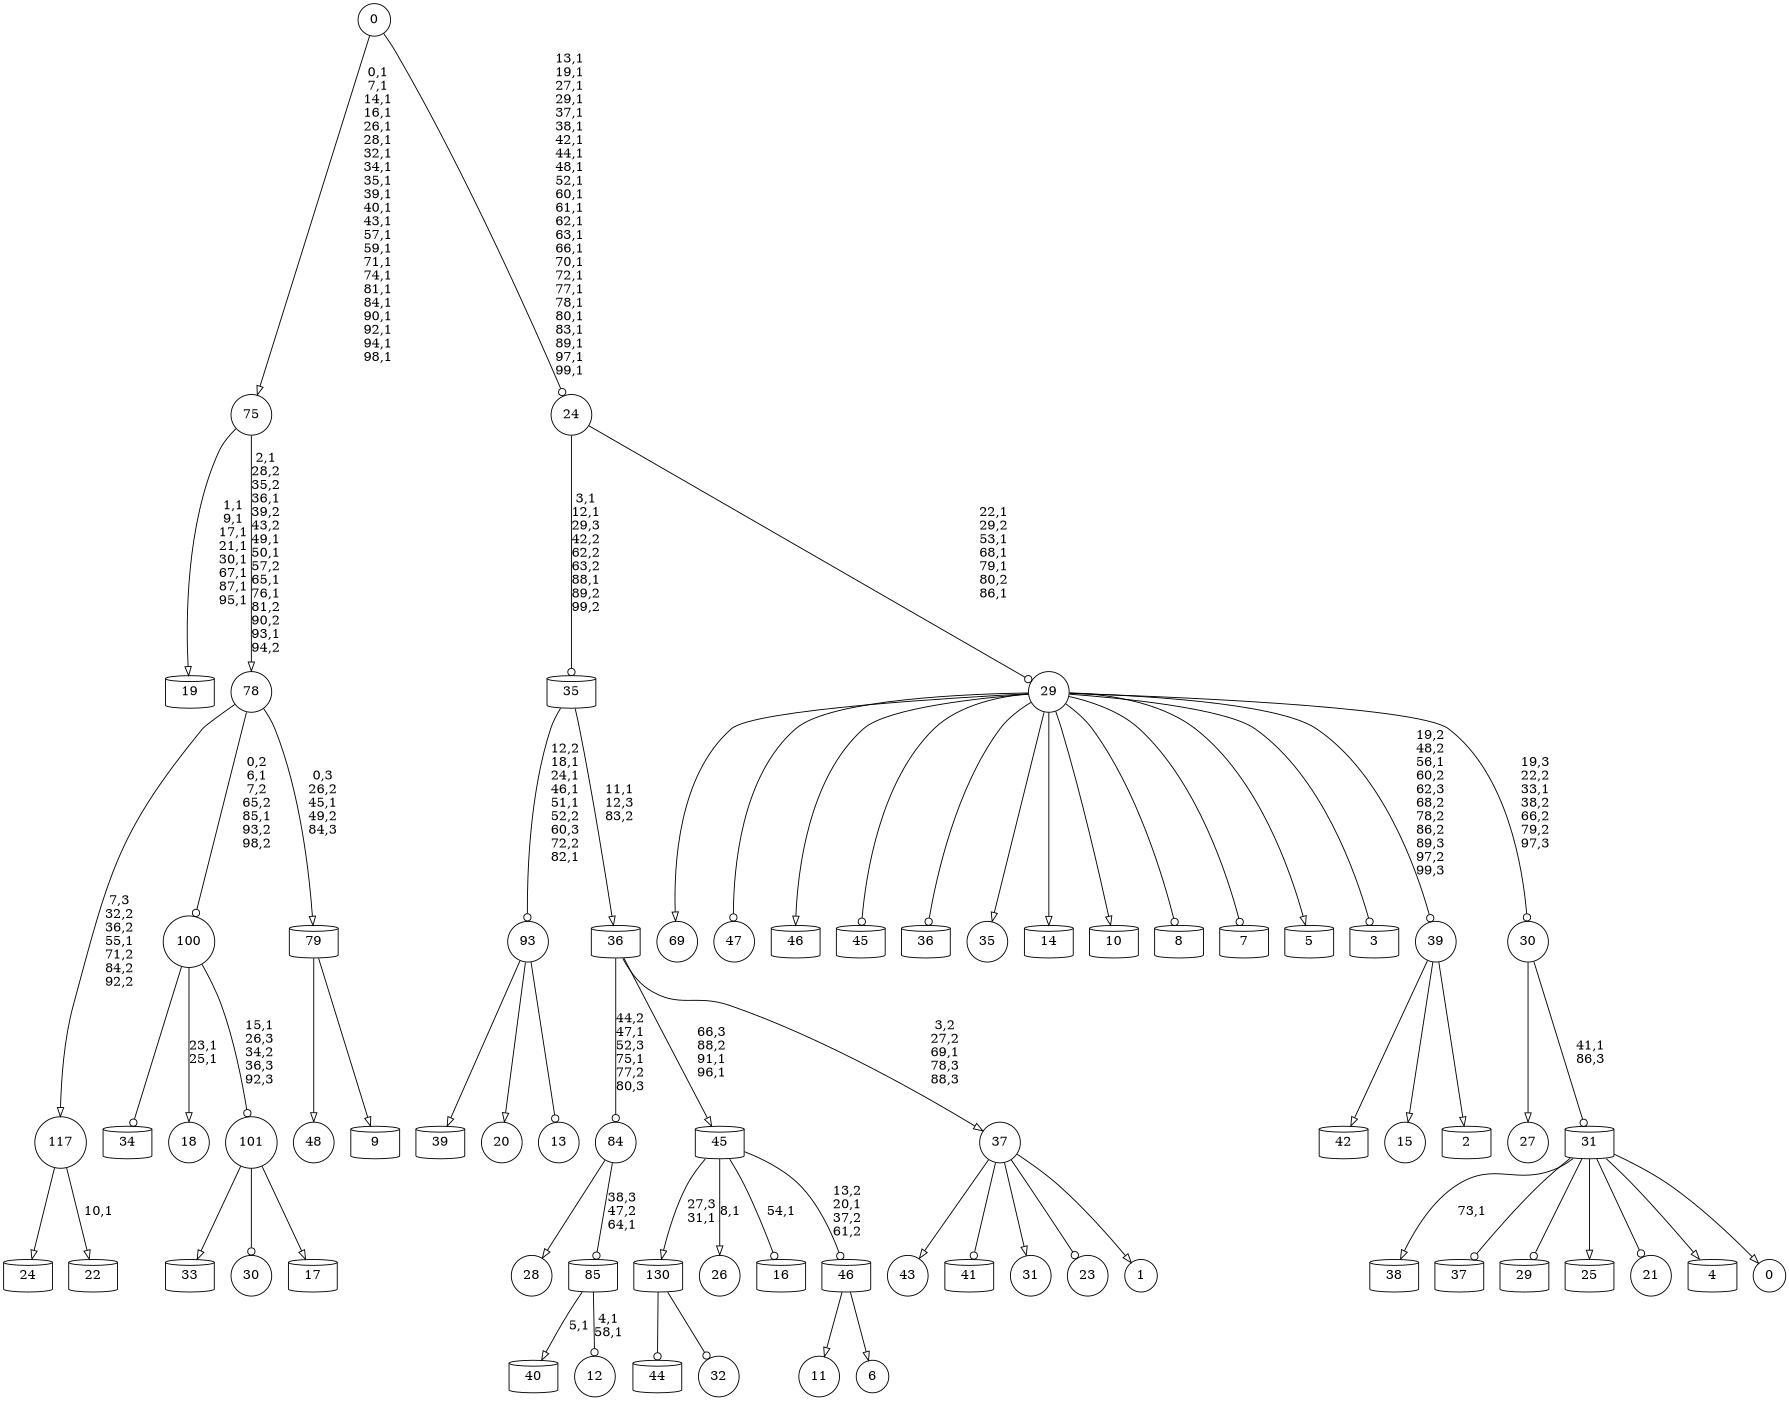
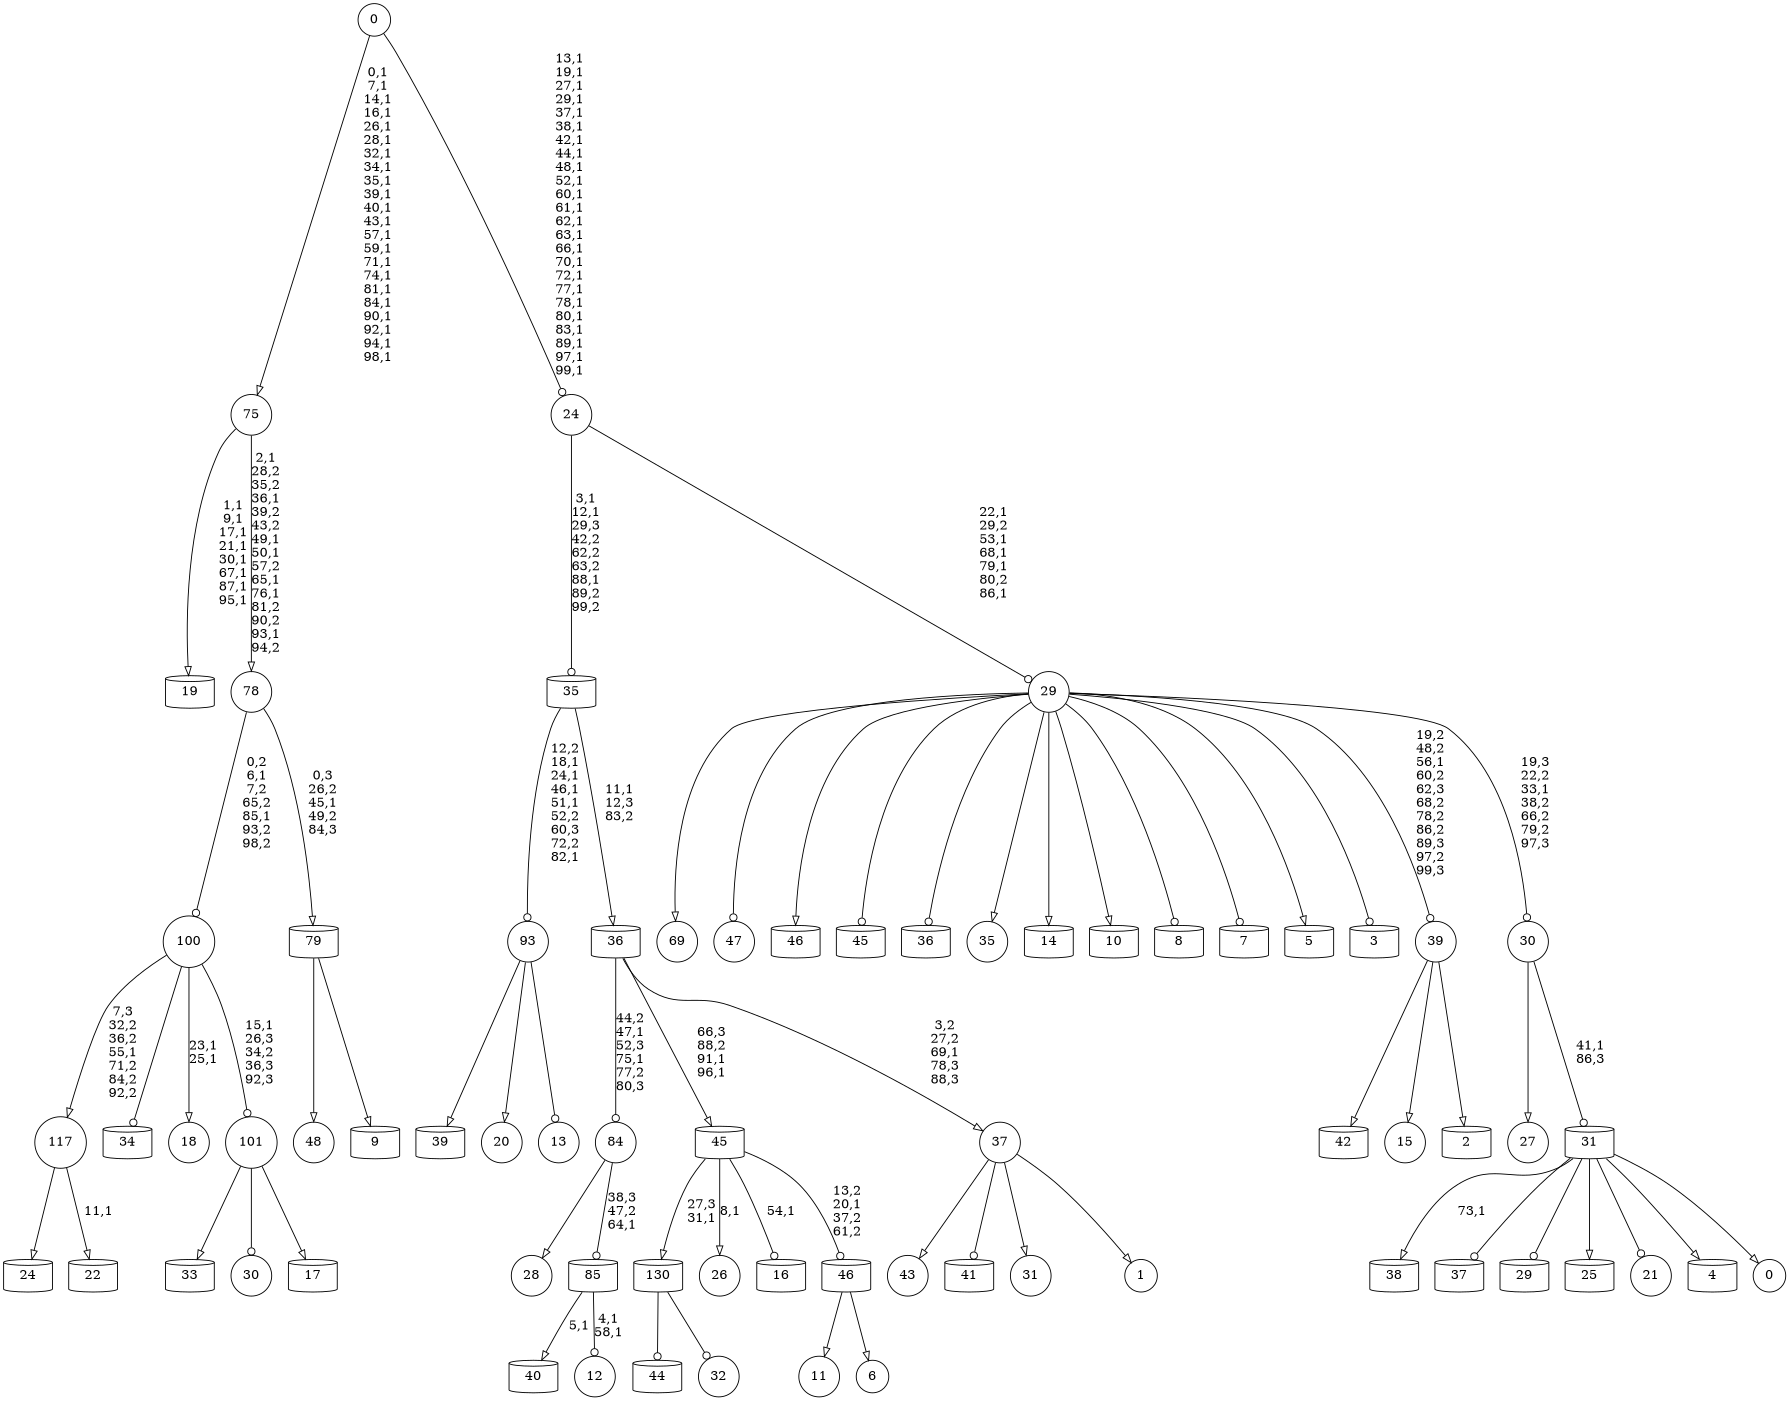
(107, 887) -> (101, 1020)
(99, 1212) -> (99, 1212)
(1088, 1276) -> none
